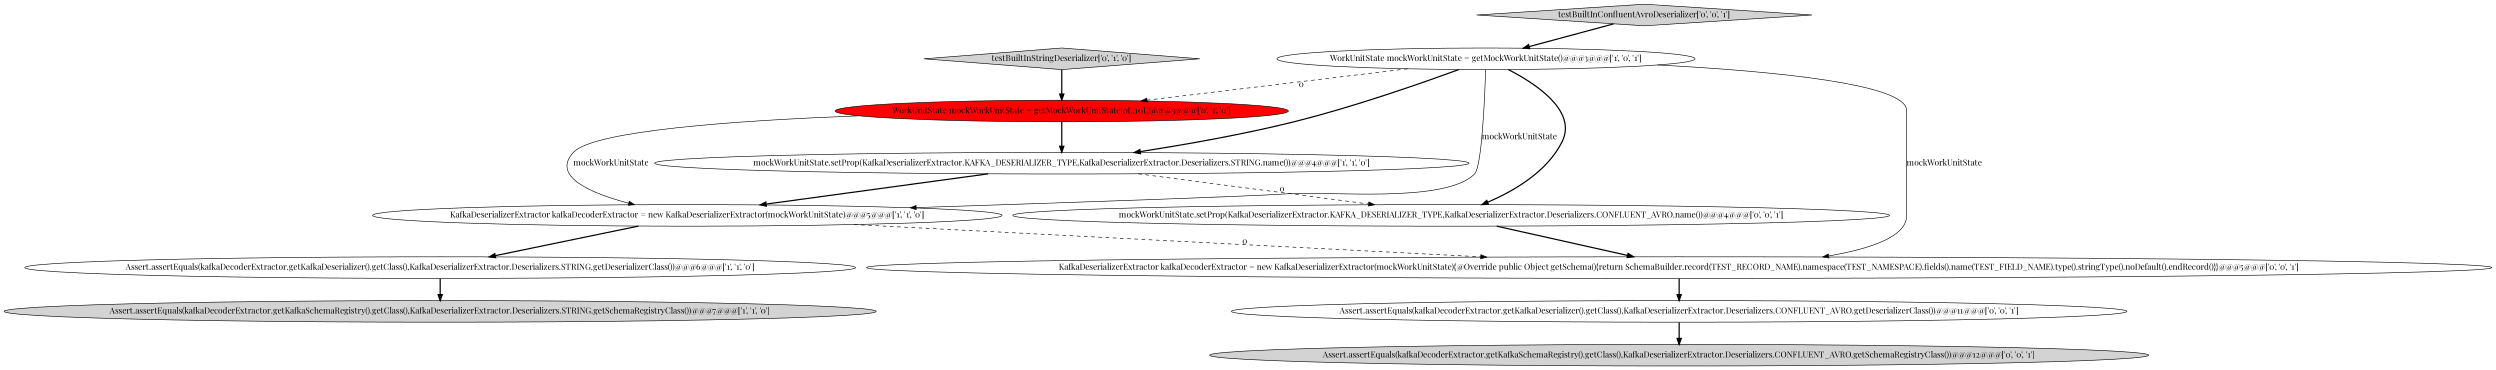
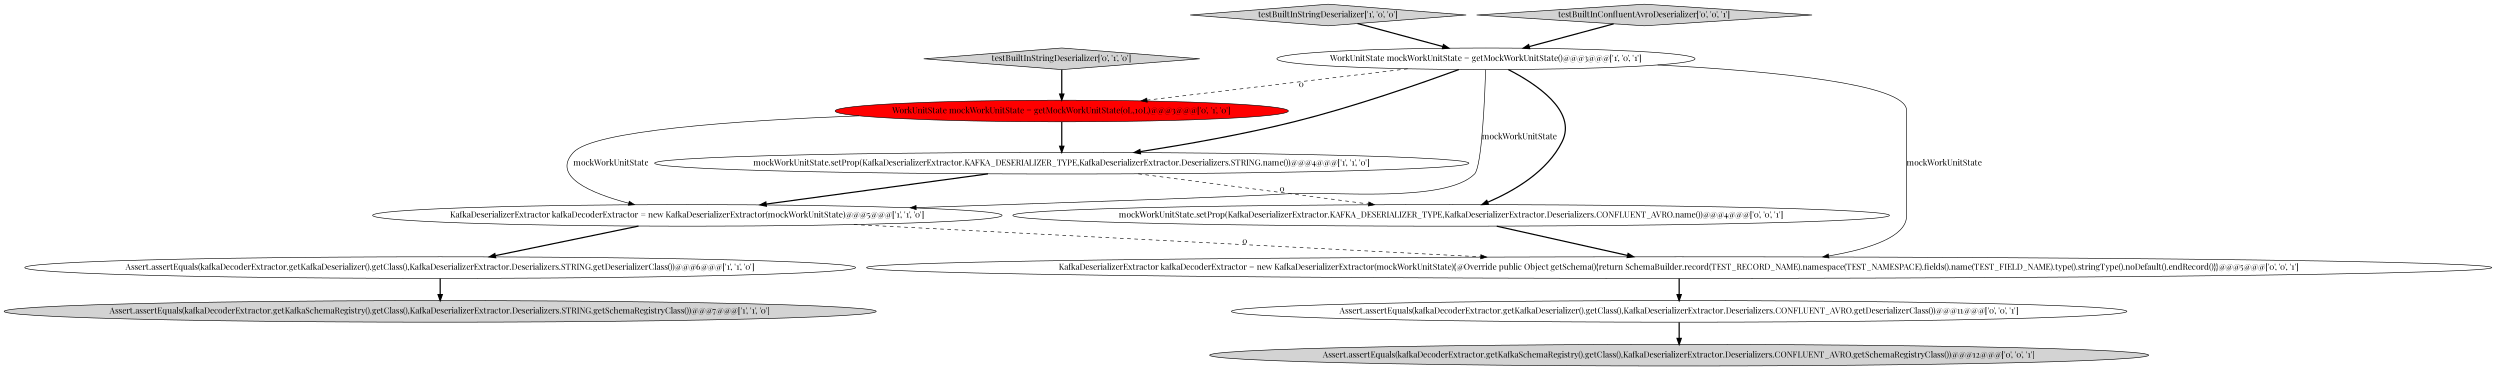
none -> (1328, 15)
